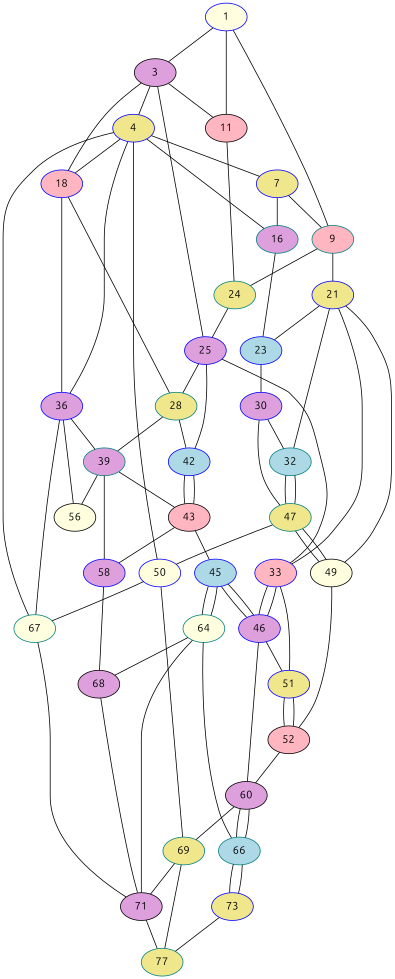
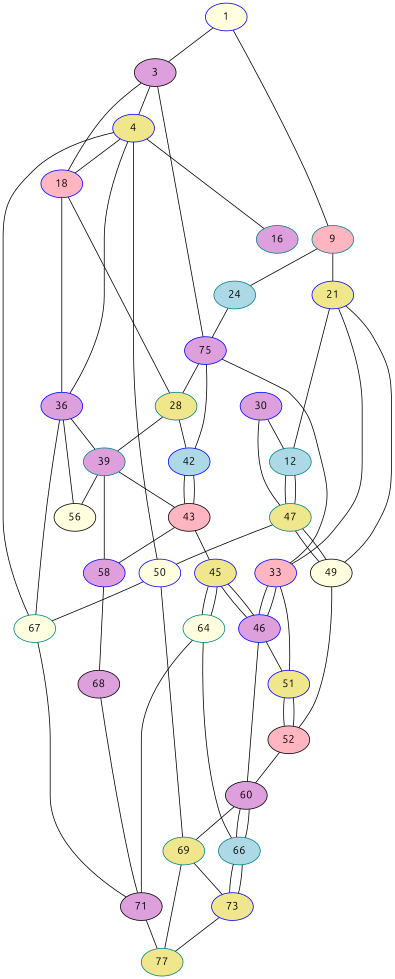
(226, 128) -> none
(277, 184) -> none
(235, 295) -> (235, 295)
(205, 351) -> (205, 351)
(261, 351) -> none
(290, 462) -> (290, 462)
(215, 573) -> (215, 573)
(151, 656) -> none
(163, 879) -> (208, 879)
